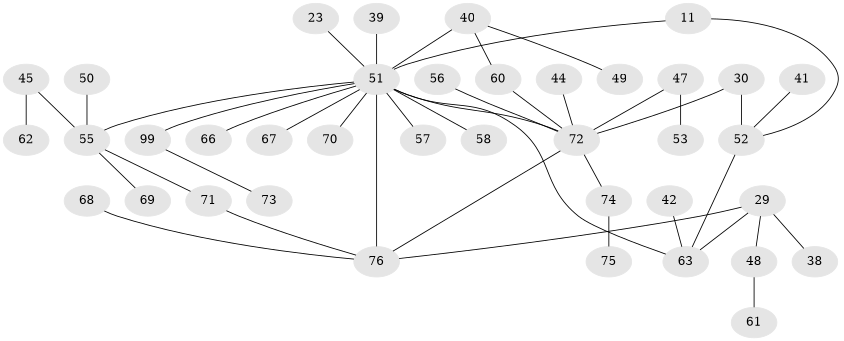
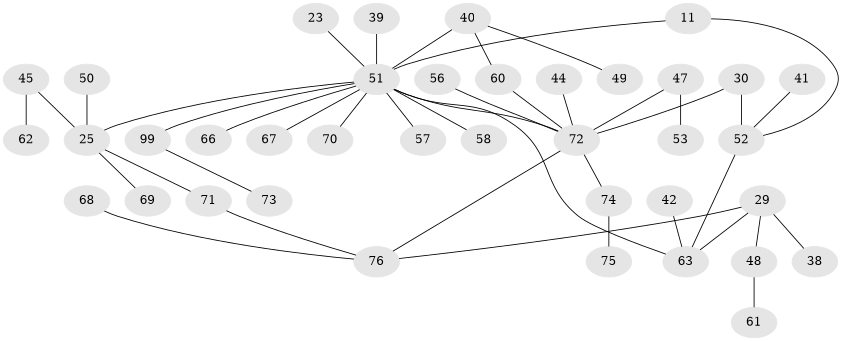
(87, 140) -> (87, 140)
(377, 171) -> none
